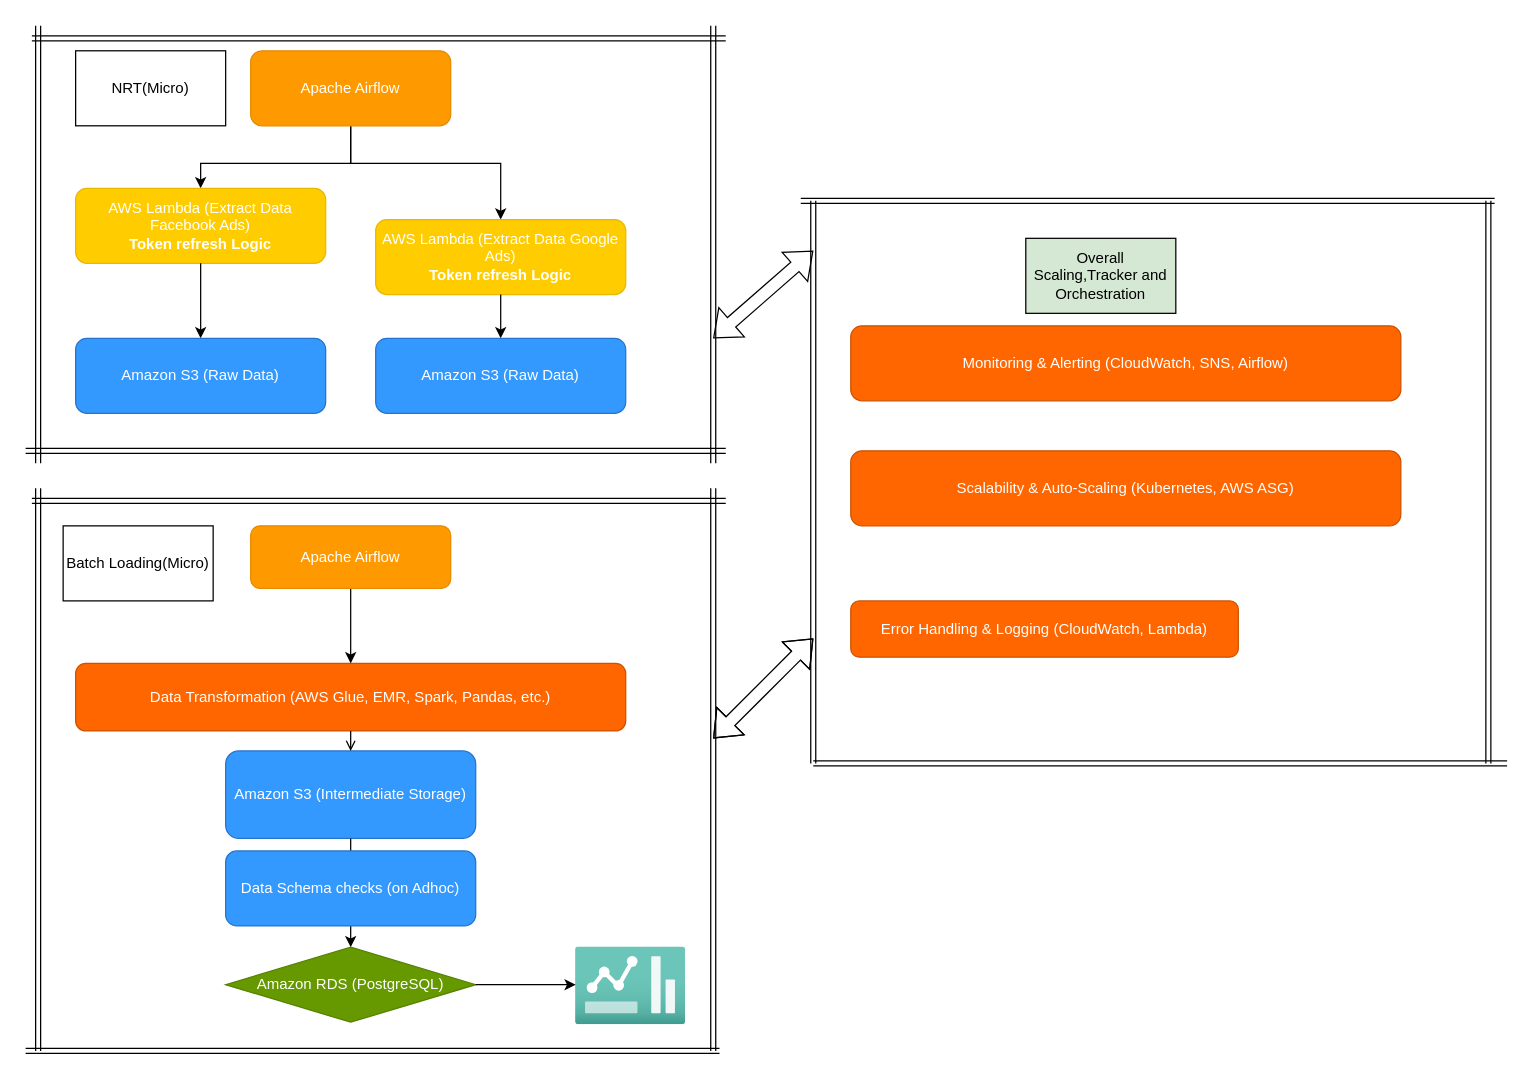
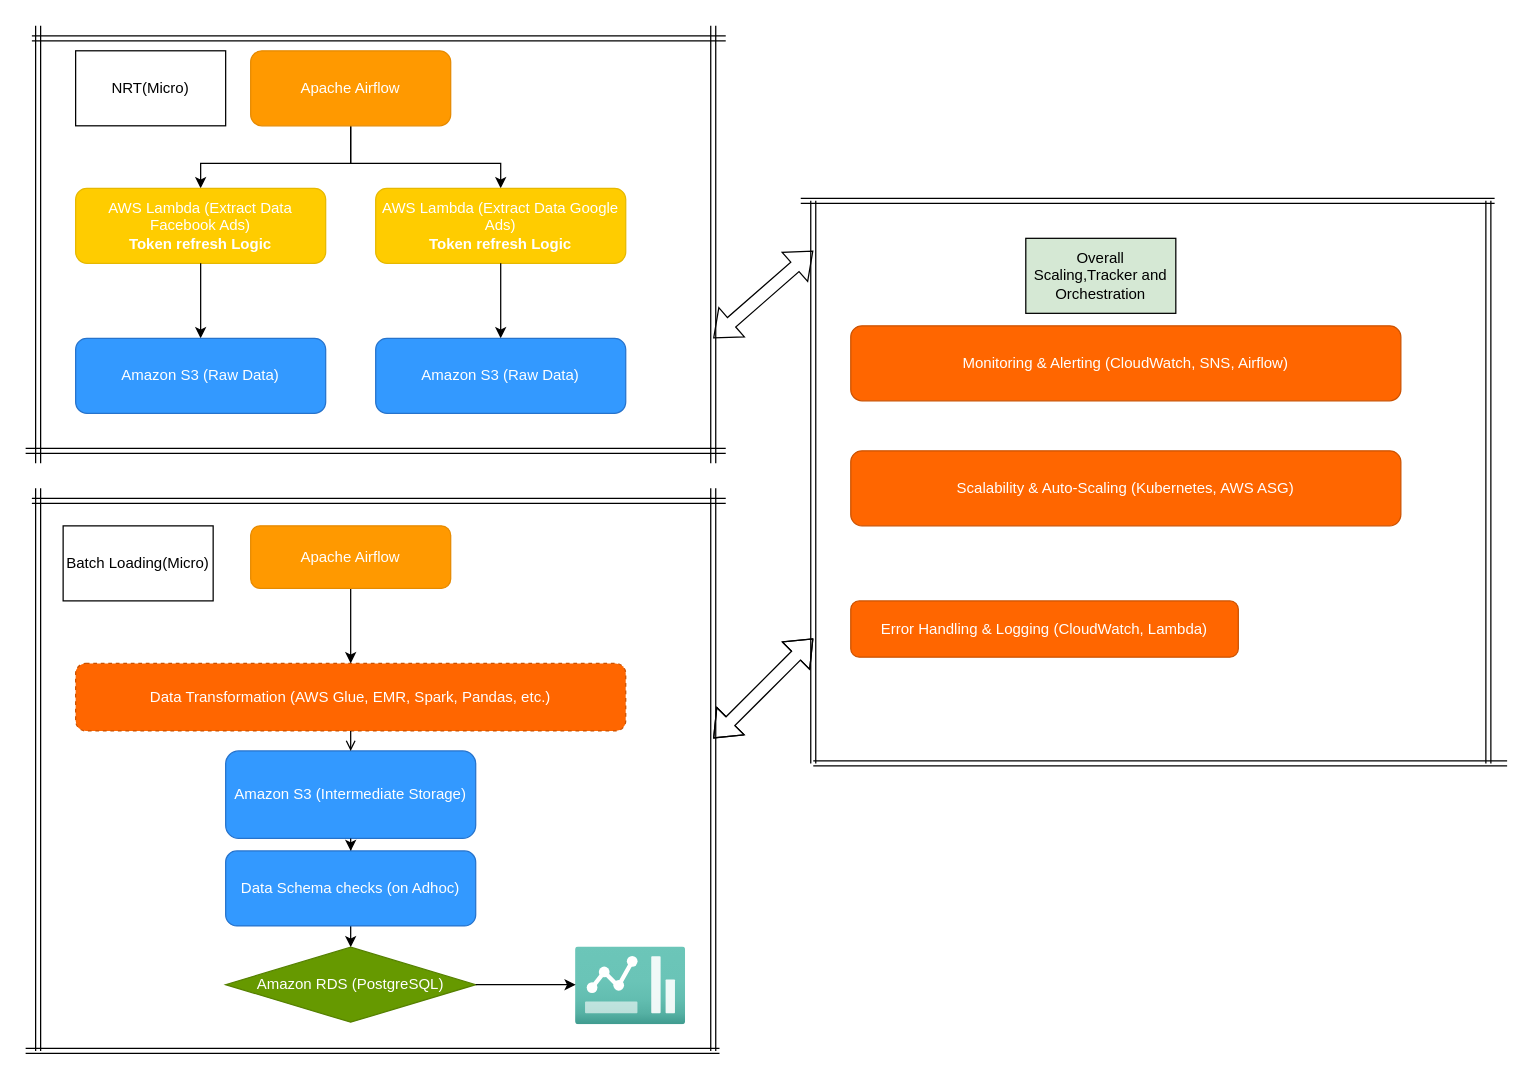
(501, 257) -> (501, 226)
(351, 697) -> (351, 697)
(351, 844) -> (351, 849)
